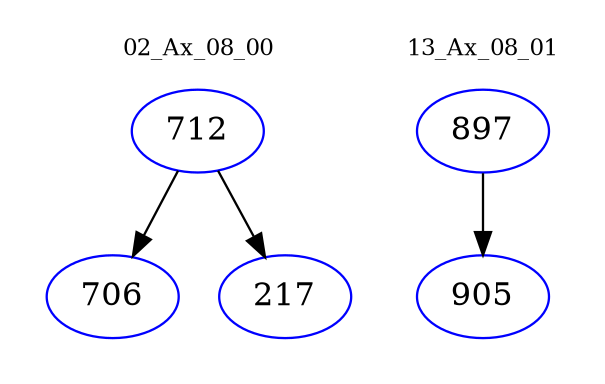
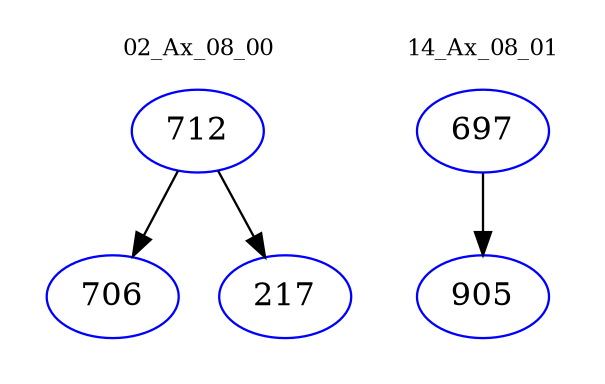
(483, 49) -> (483, 49)
(483, 131) -> (483, 131)
